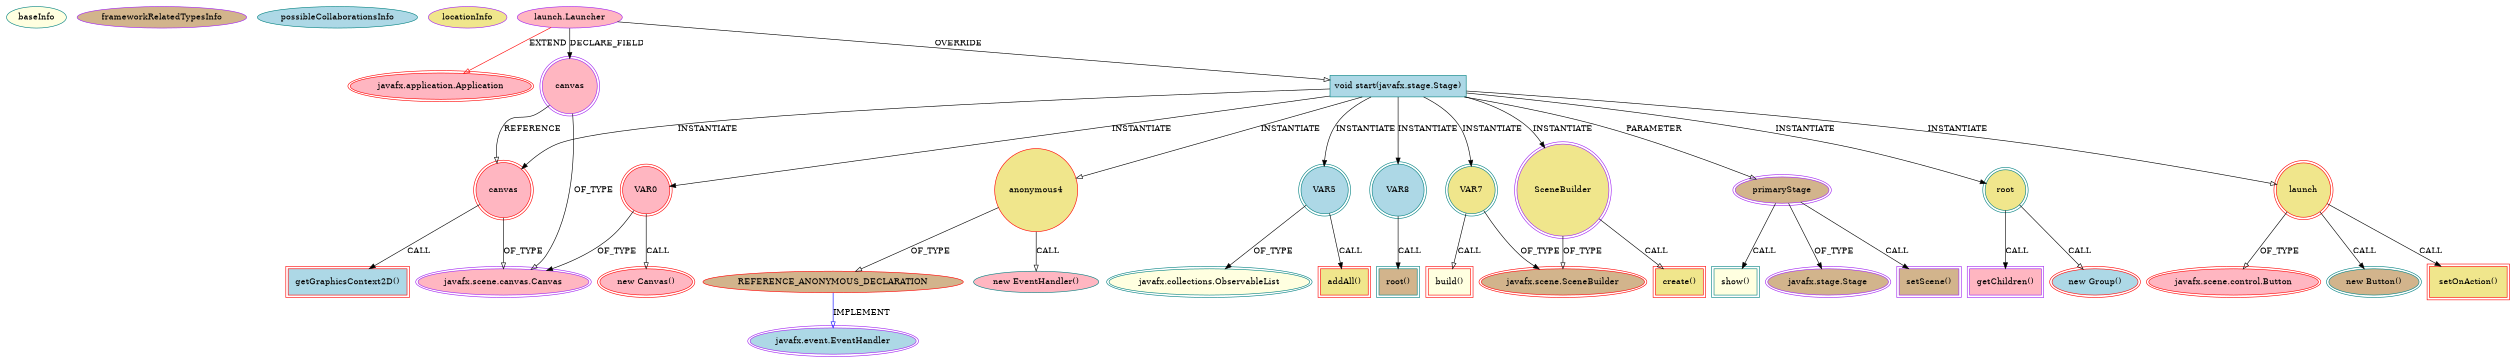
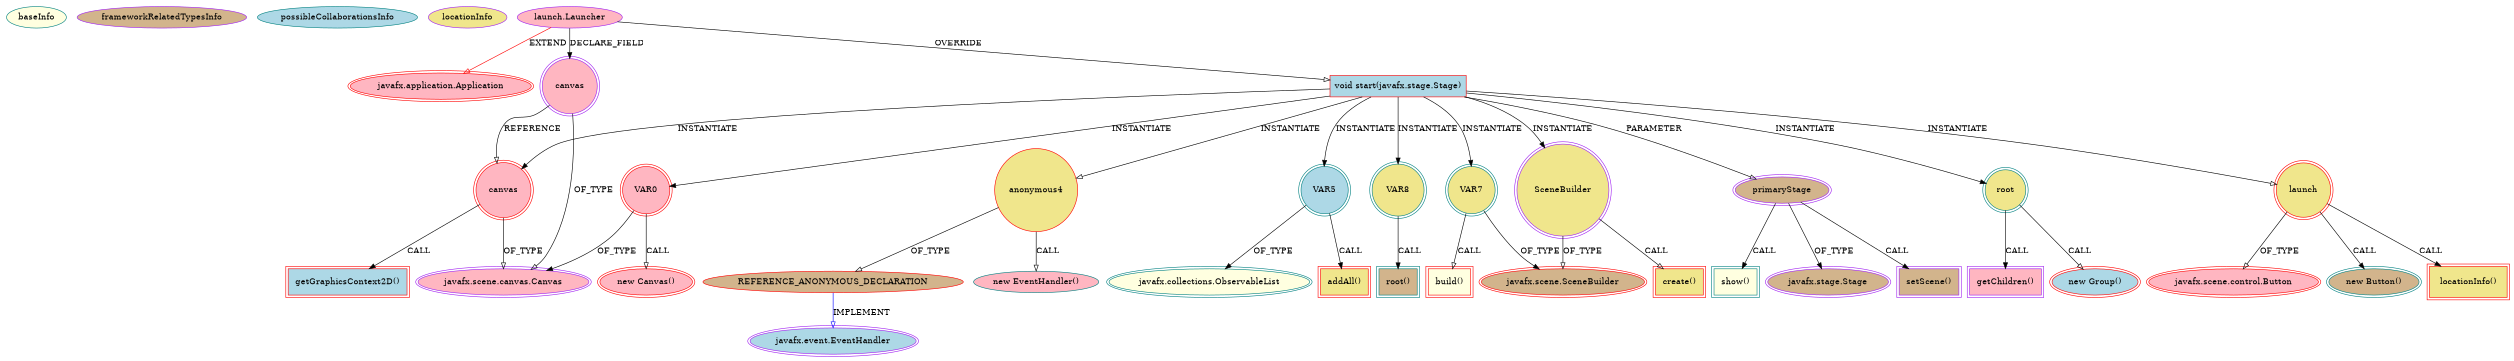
(1398, 86) -> (1398, 86)
(1398, 190) -> (1398, 190)
(2468, 282) -> (2468, 282)
